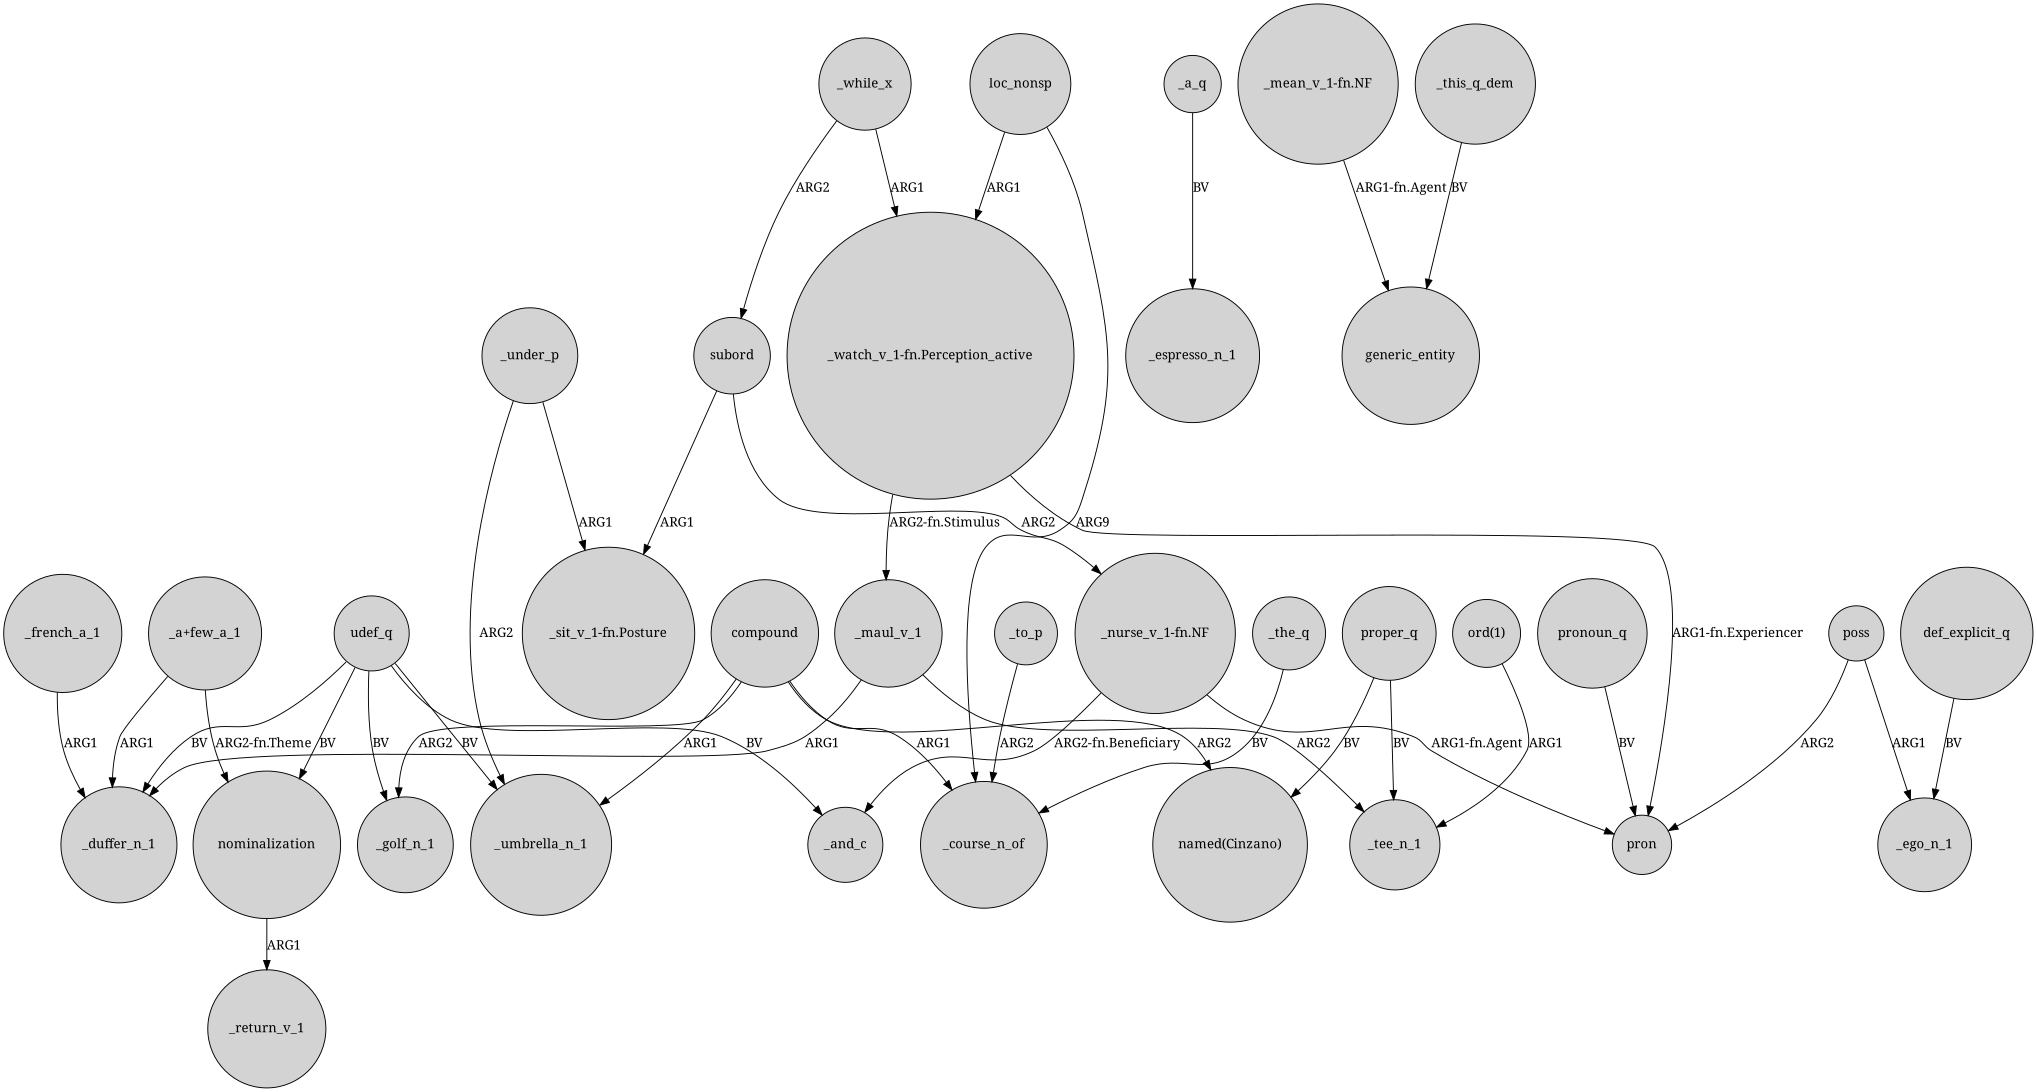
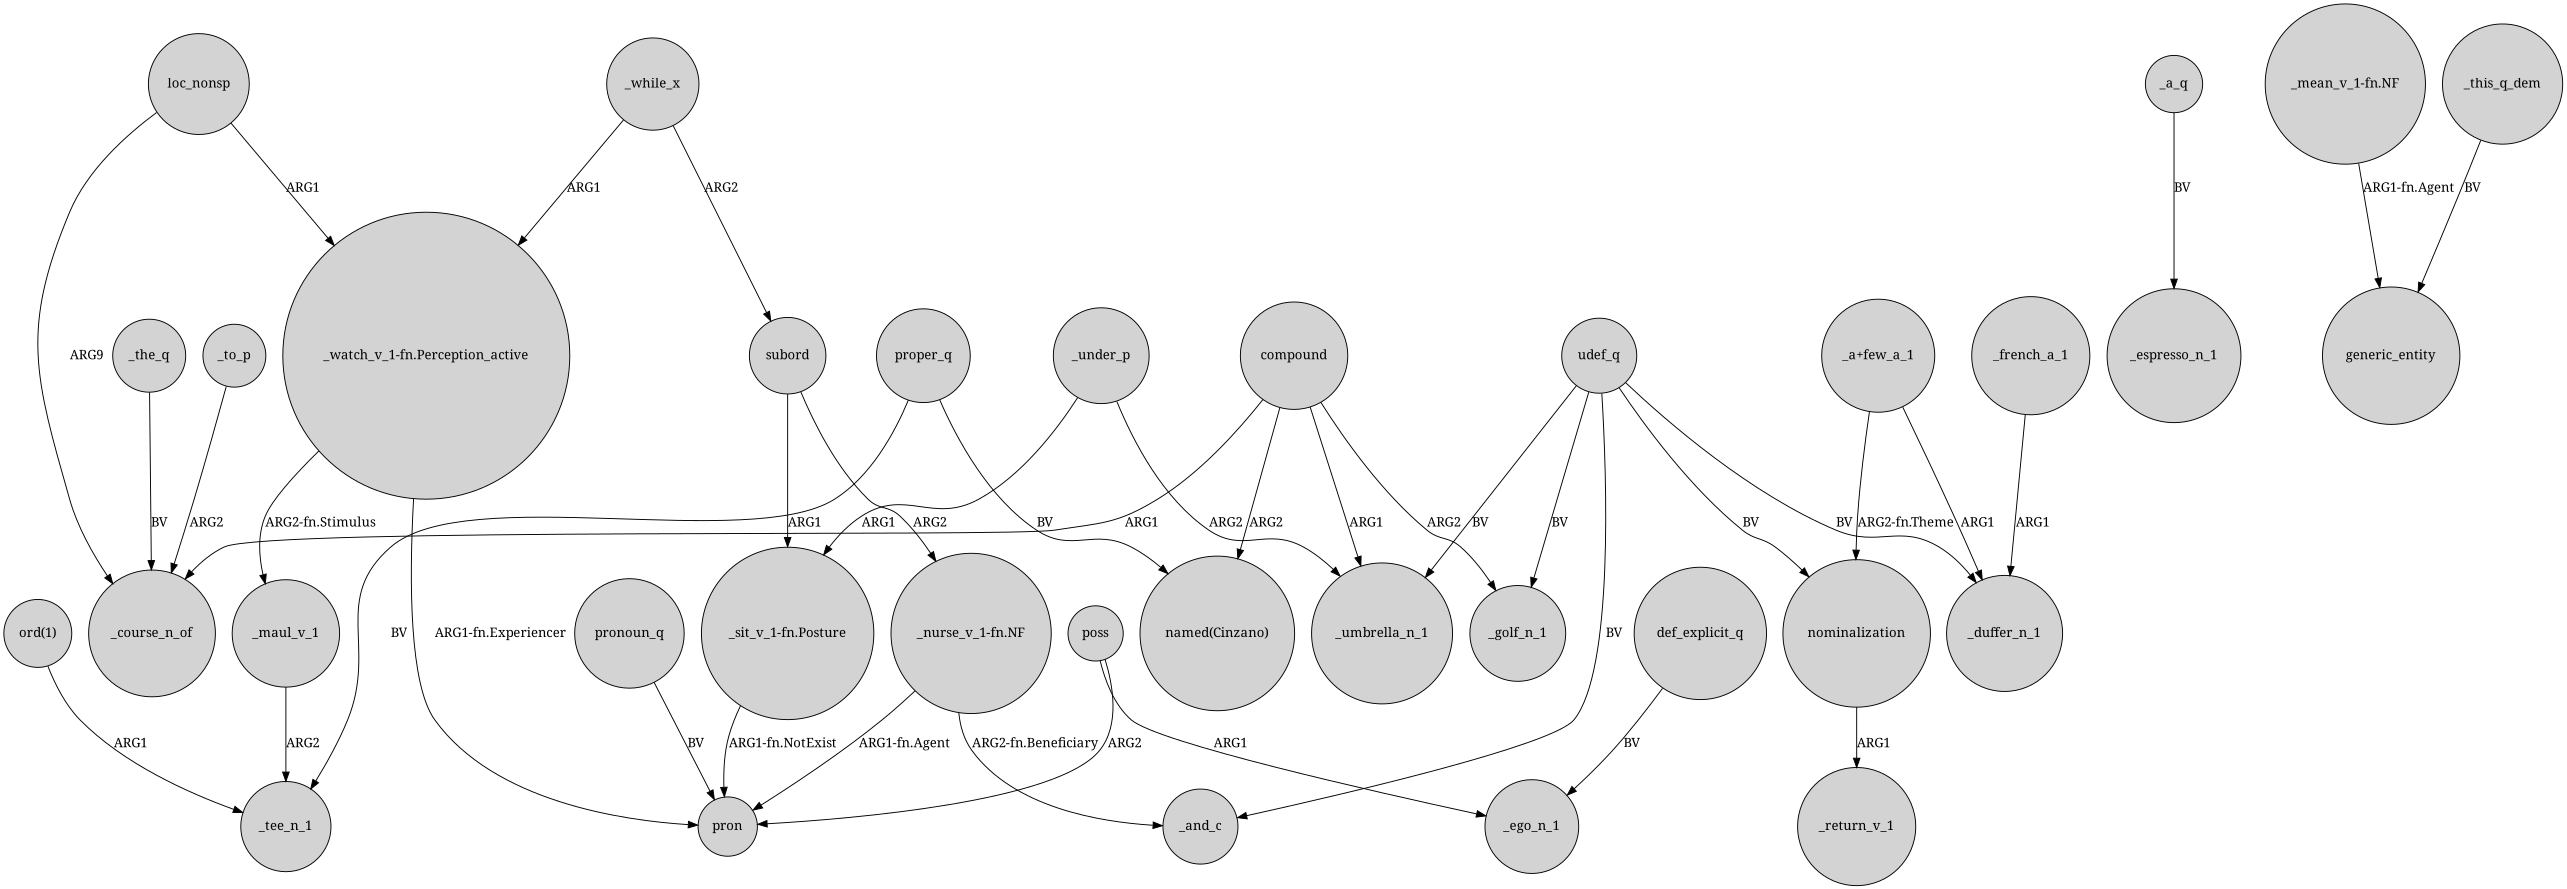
none -> (727, 745)
(518, 755) -> none
